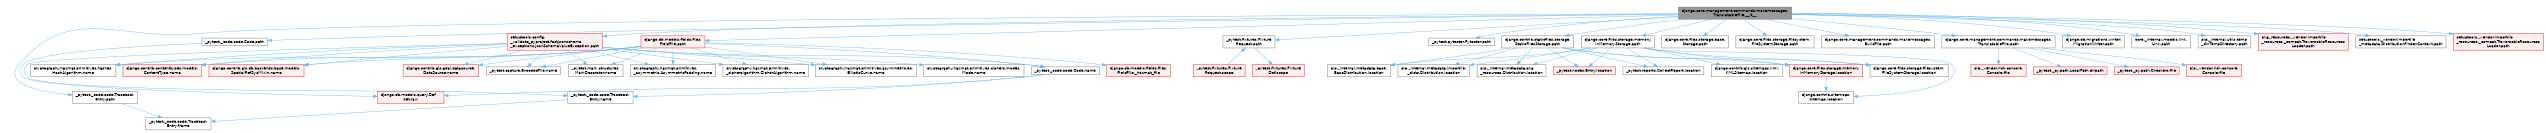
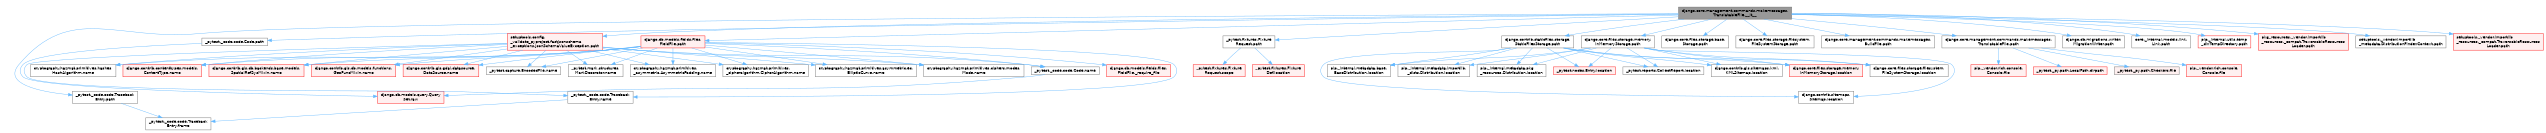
(1462, 42) -> none
(2224, 42) -> (2224, 42)
none -> (796, 53)
(1235, 58) -> (1233, 55)
none -> (1668, 60)
none -> (354, 71)
(1139, 71) -> (1139, 71)
(1278, 71) -> (1278, 71)
(2147, 71) -> (2147, 71)
(1826, 82) -> (1457, 91)
(821, 91) -> (1148, 83)
(411, 97) -> (411, 97)
